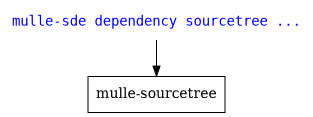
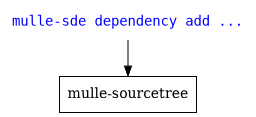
(156, 22) -> (128, 22)
